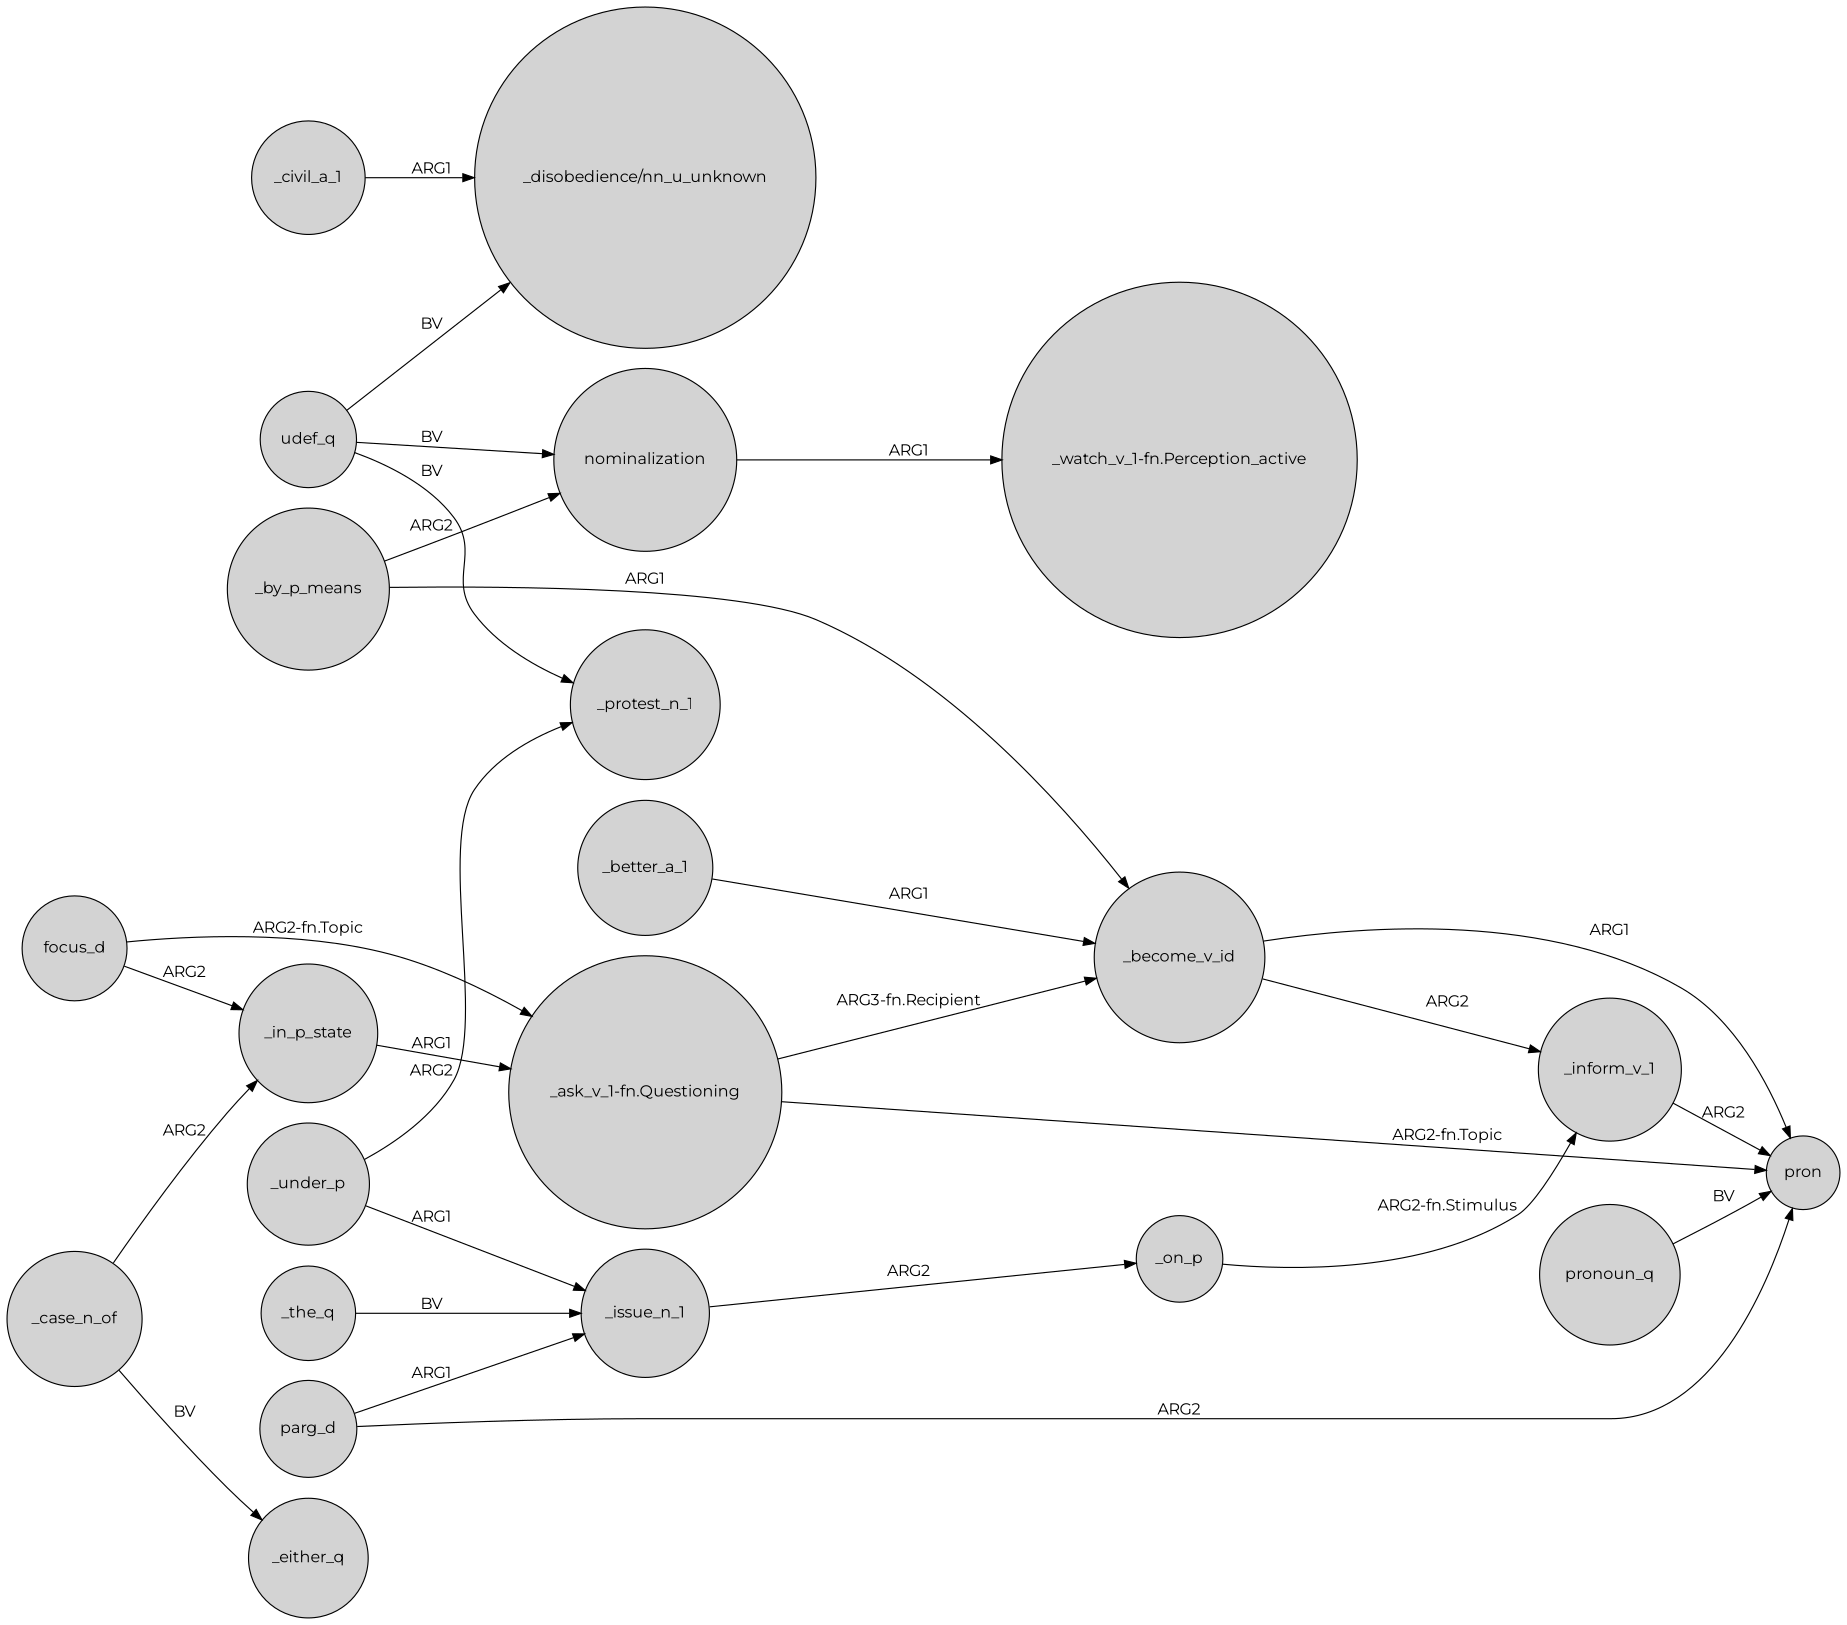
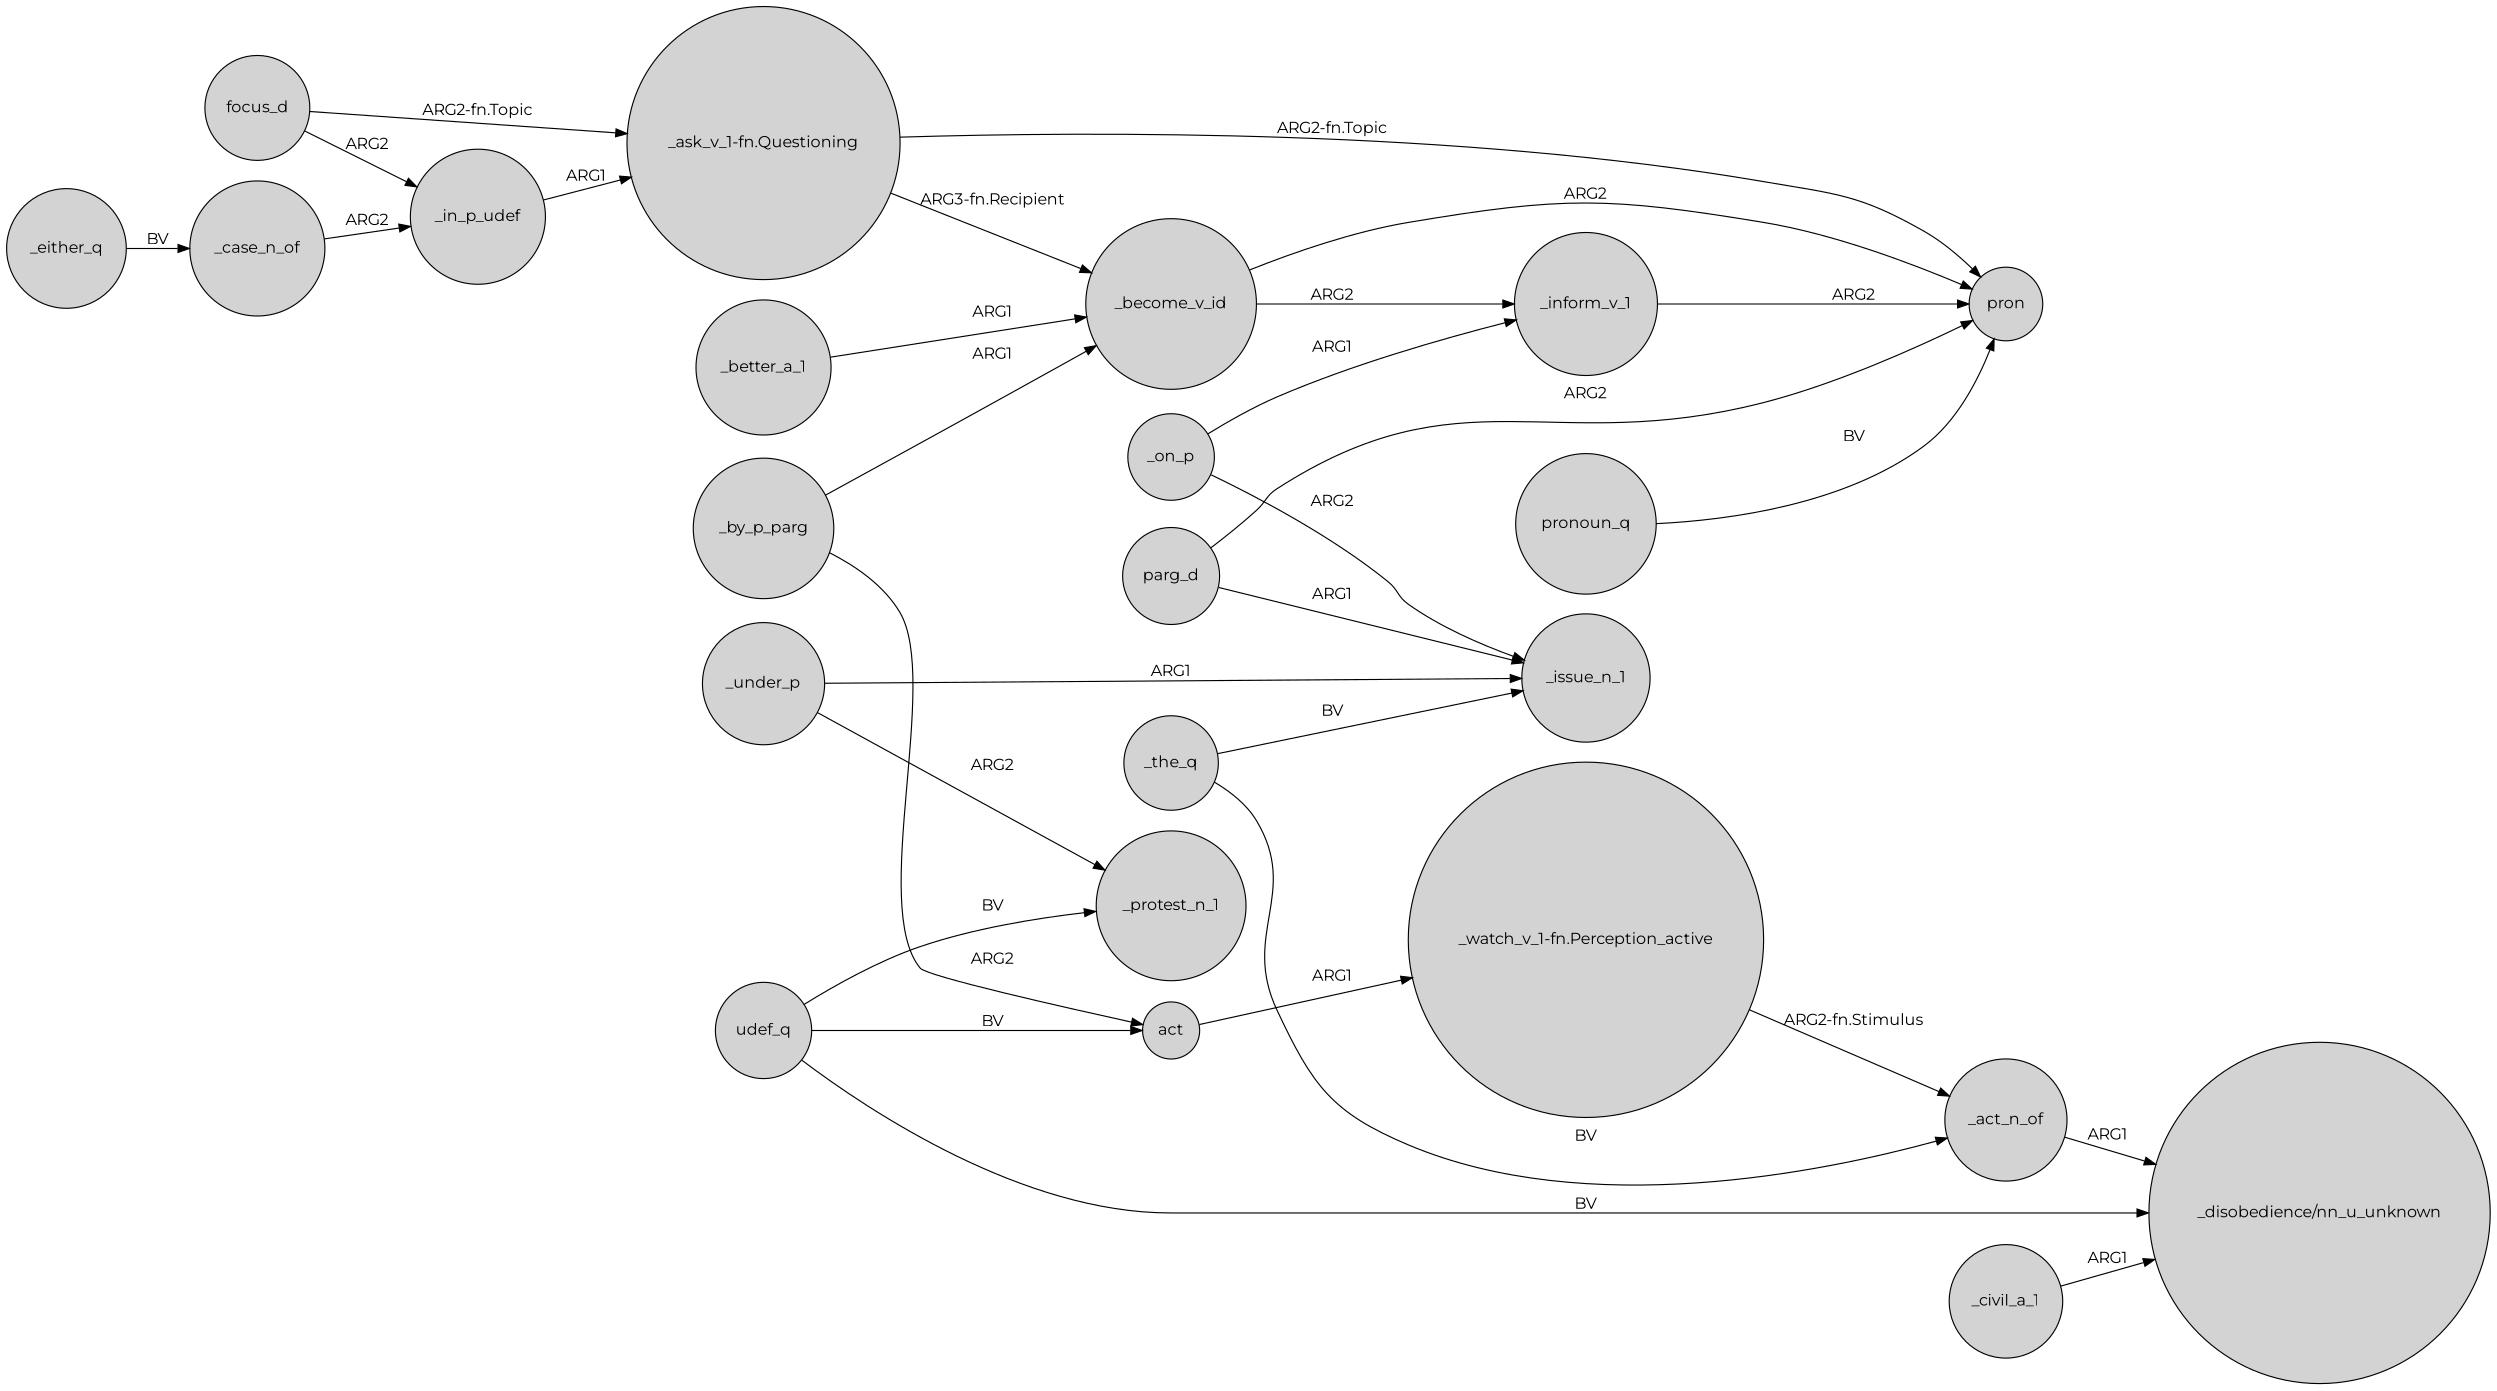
(645, 460) -> (1171, 1030)
(308, 589) -> (764, 528)
(1610, 931) -> (1586, 195)
(308, 1033) -> (478, 217)
none -> (2006, 1120)
(1448, 1206) -> (1332, 348)
(917, 1286) -> (1365, 564)
(184, 1443) -> (152, 248)
